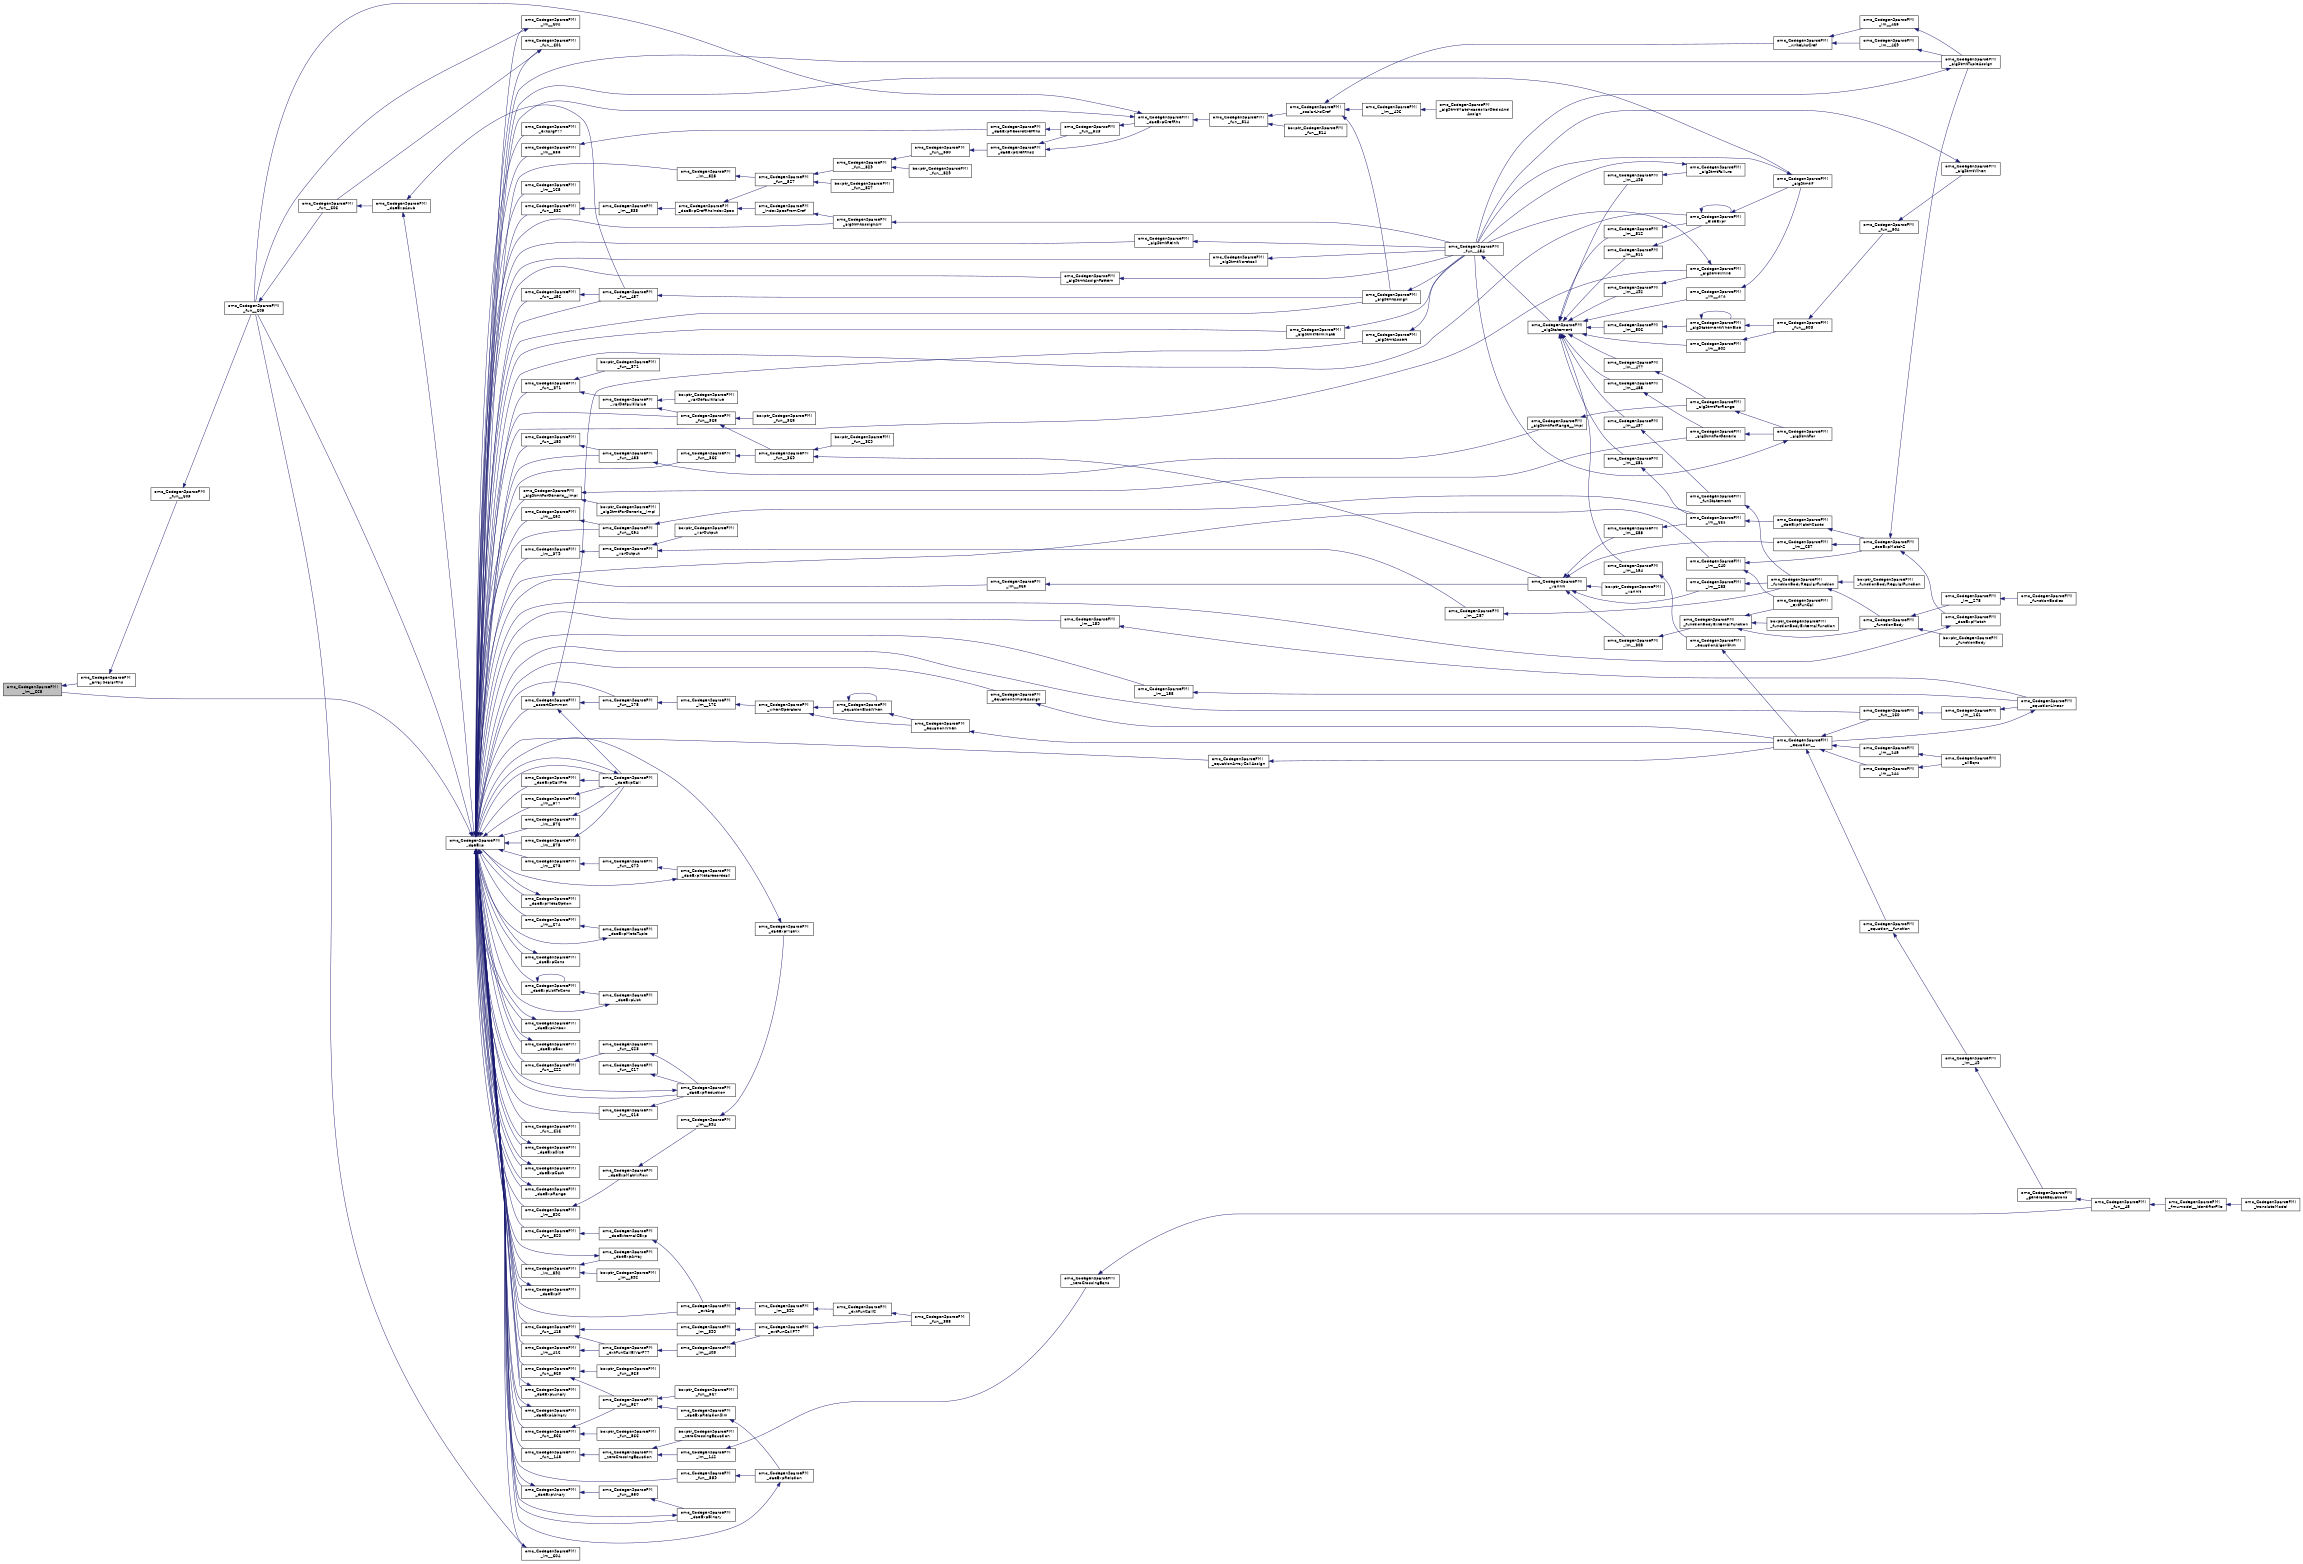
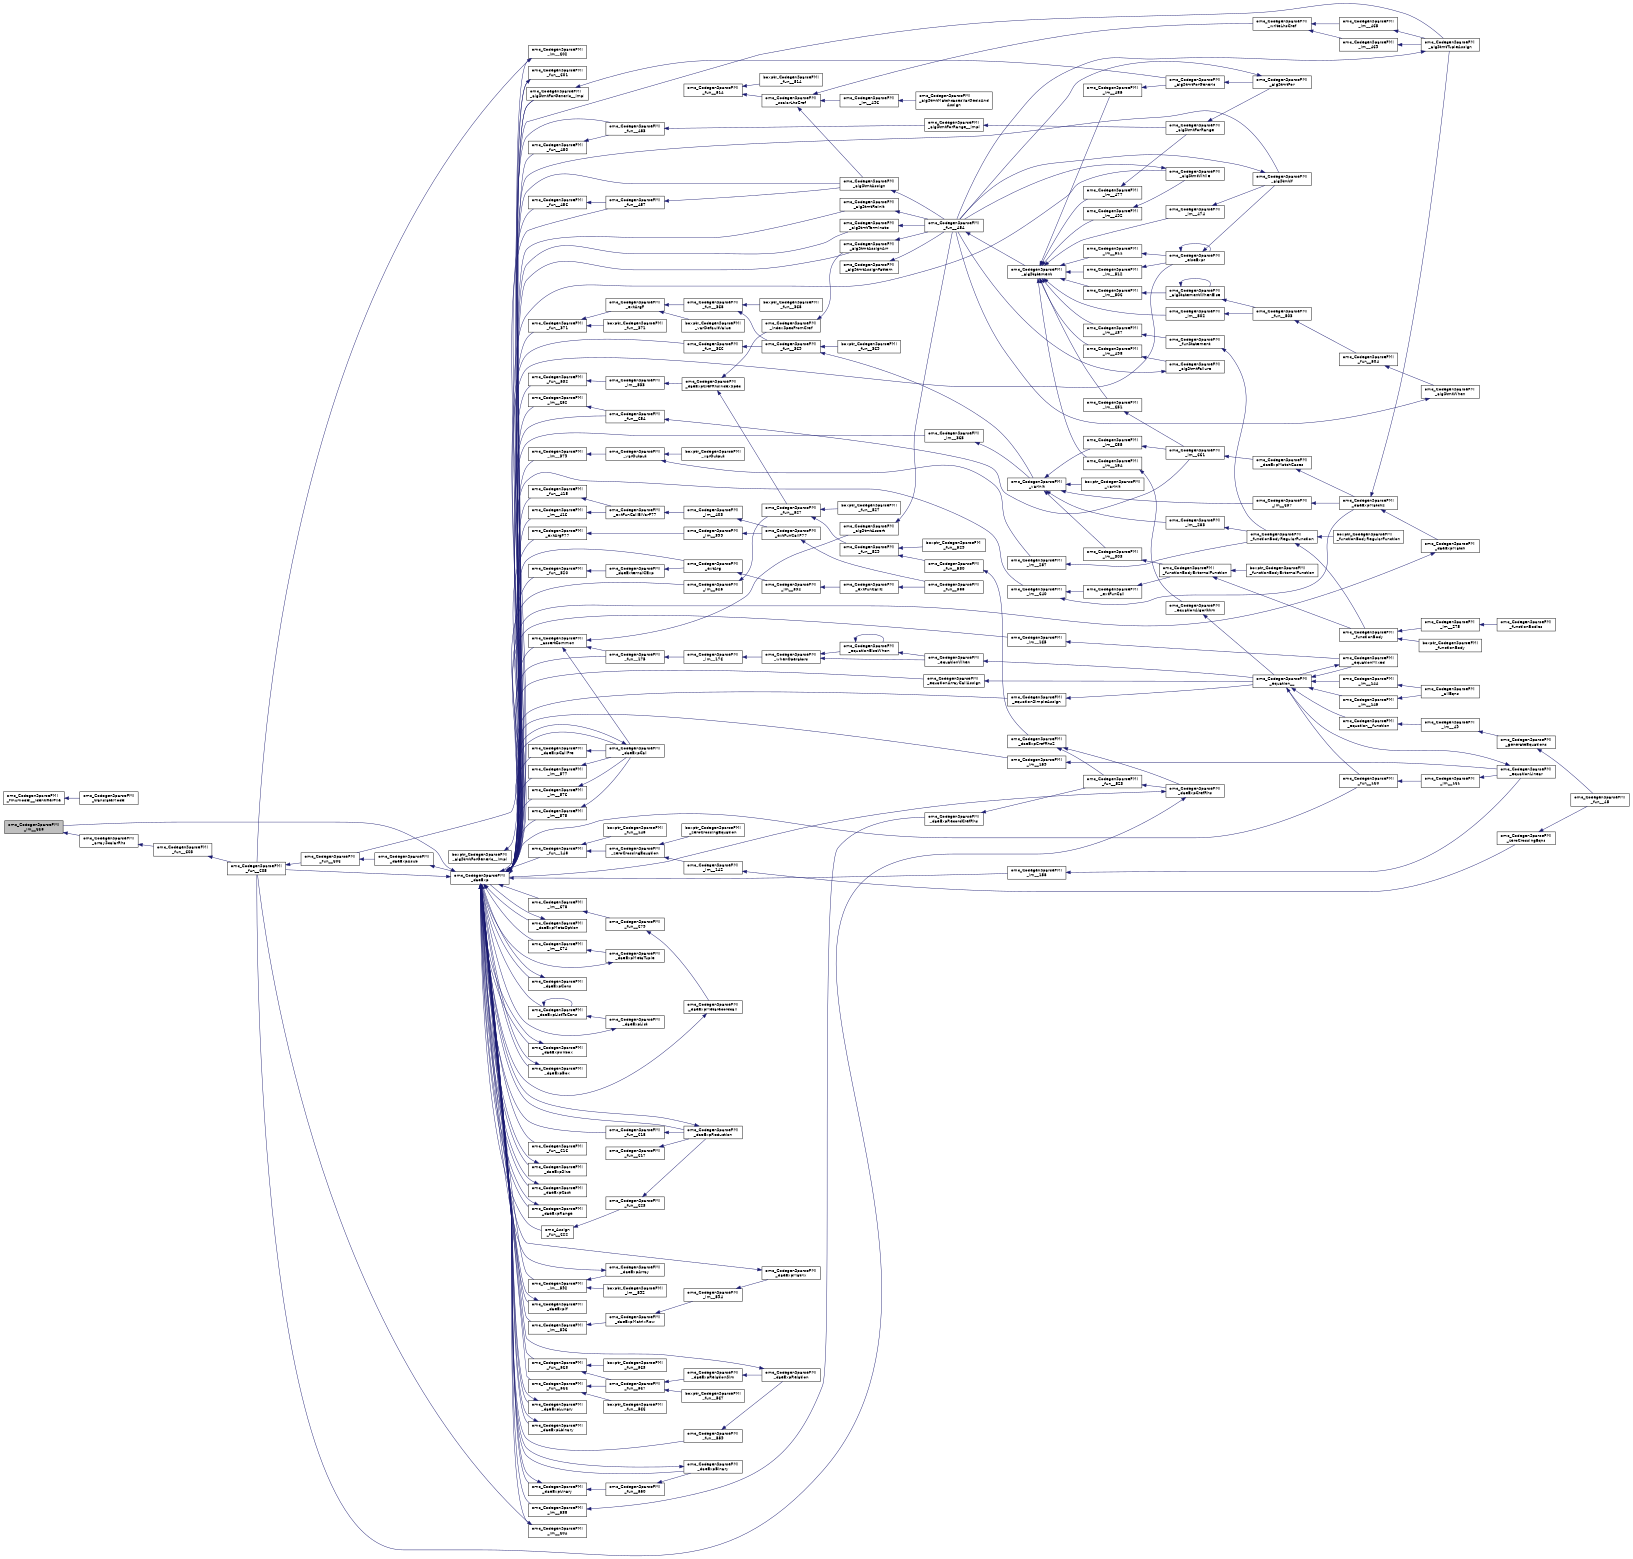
(569, 112) -> none
(1203, 120) -> none
(1239, 260) -> none
(519, 287) -> none
(628, 402) -> (635, 305)
(513, 430) -> none
(592, 502) -> (519, 473)
(1761, 612) -> (1156, 581)
none -> (1368, 660)
none -> (635, 830)
(551, 1068) -> (558, 1232)
(2160, 1205) -> none
(631, 1329) -> (638, 533)
